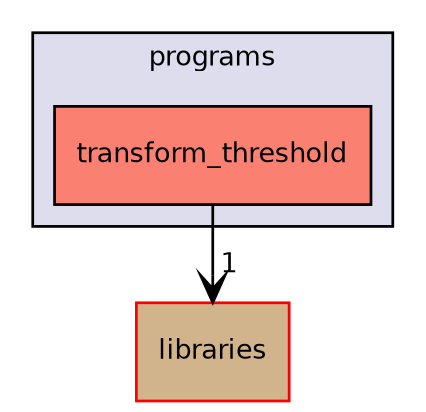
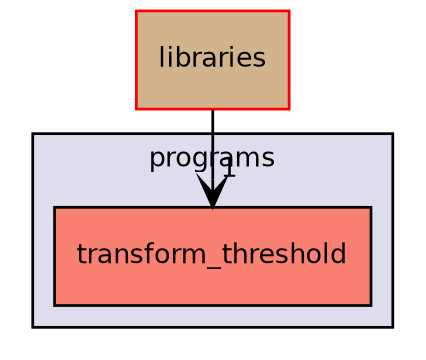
(213, 244) -> (213, 150)
